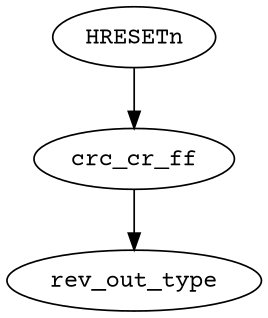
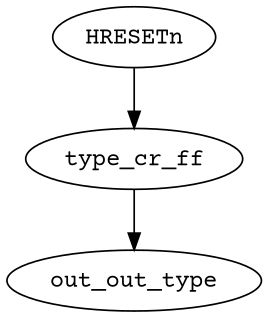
(134, 159) -> (134, 159)
(134, 281) -> (134, 281)
